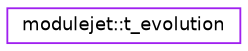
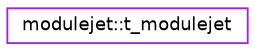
(124, 26) -> (128, 26)
